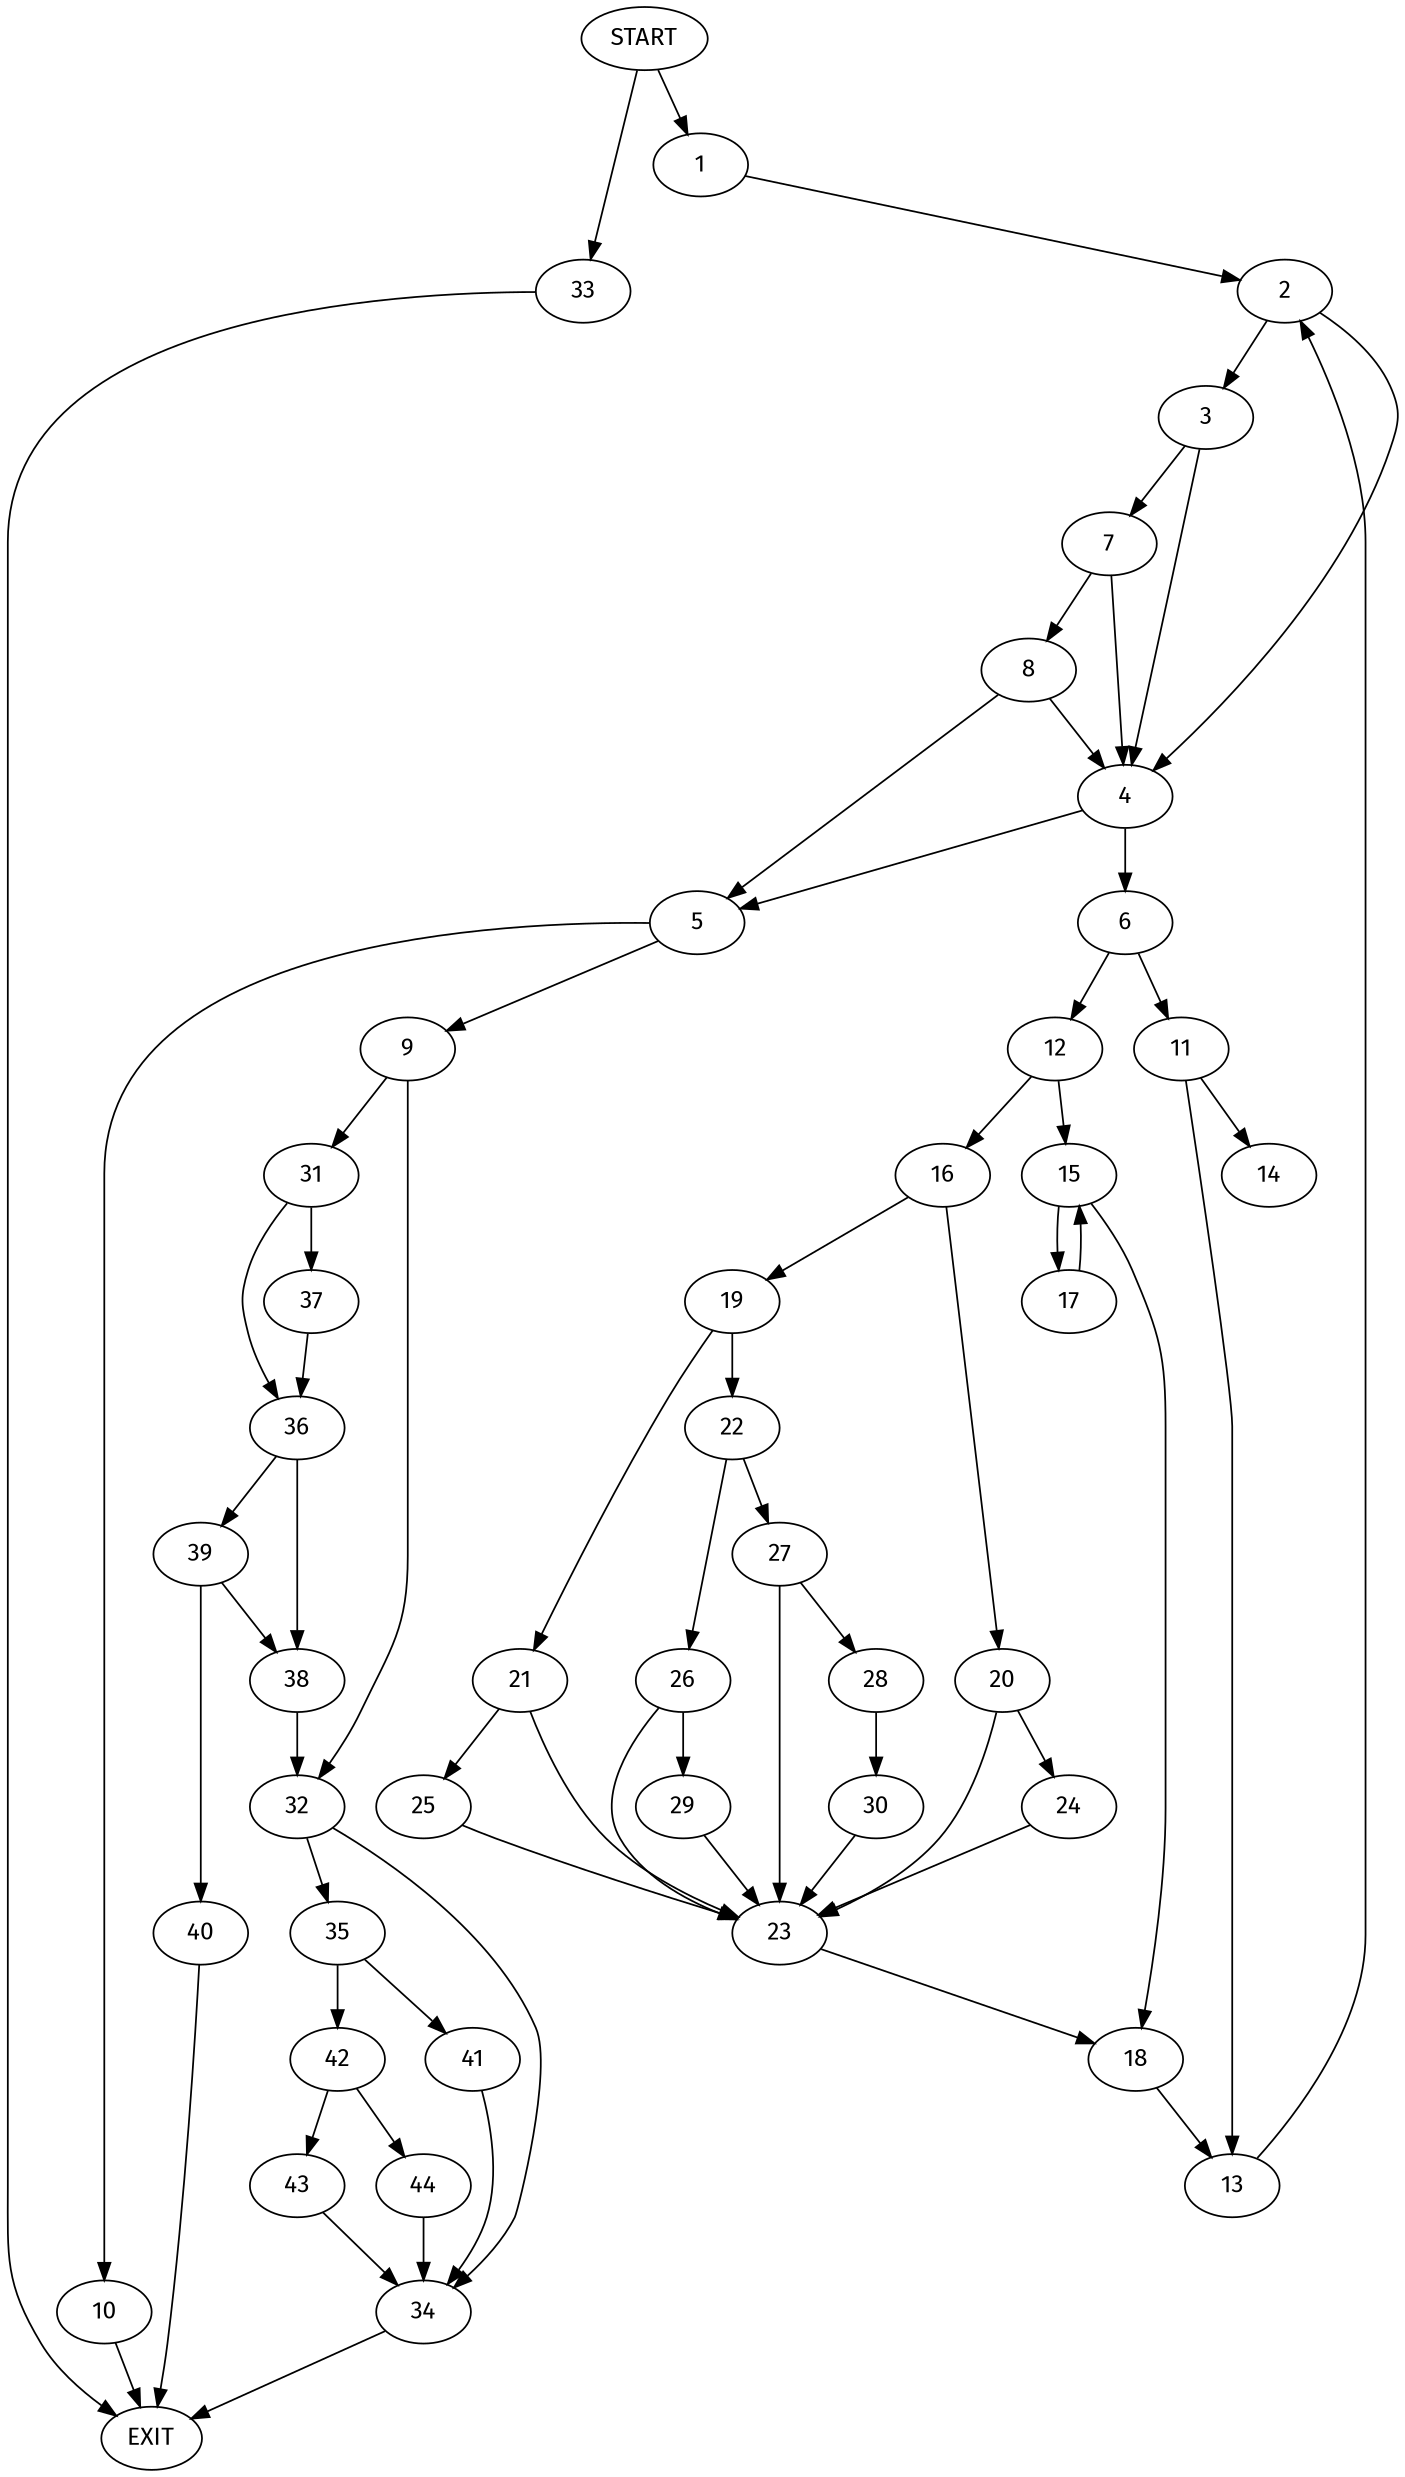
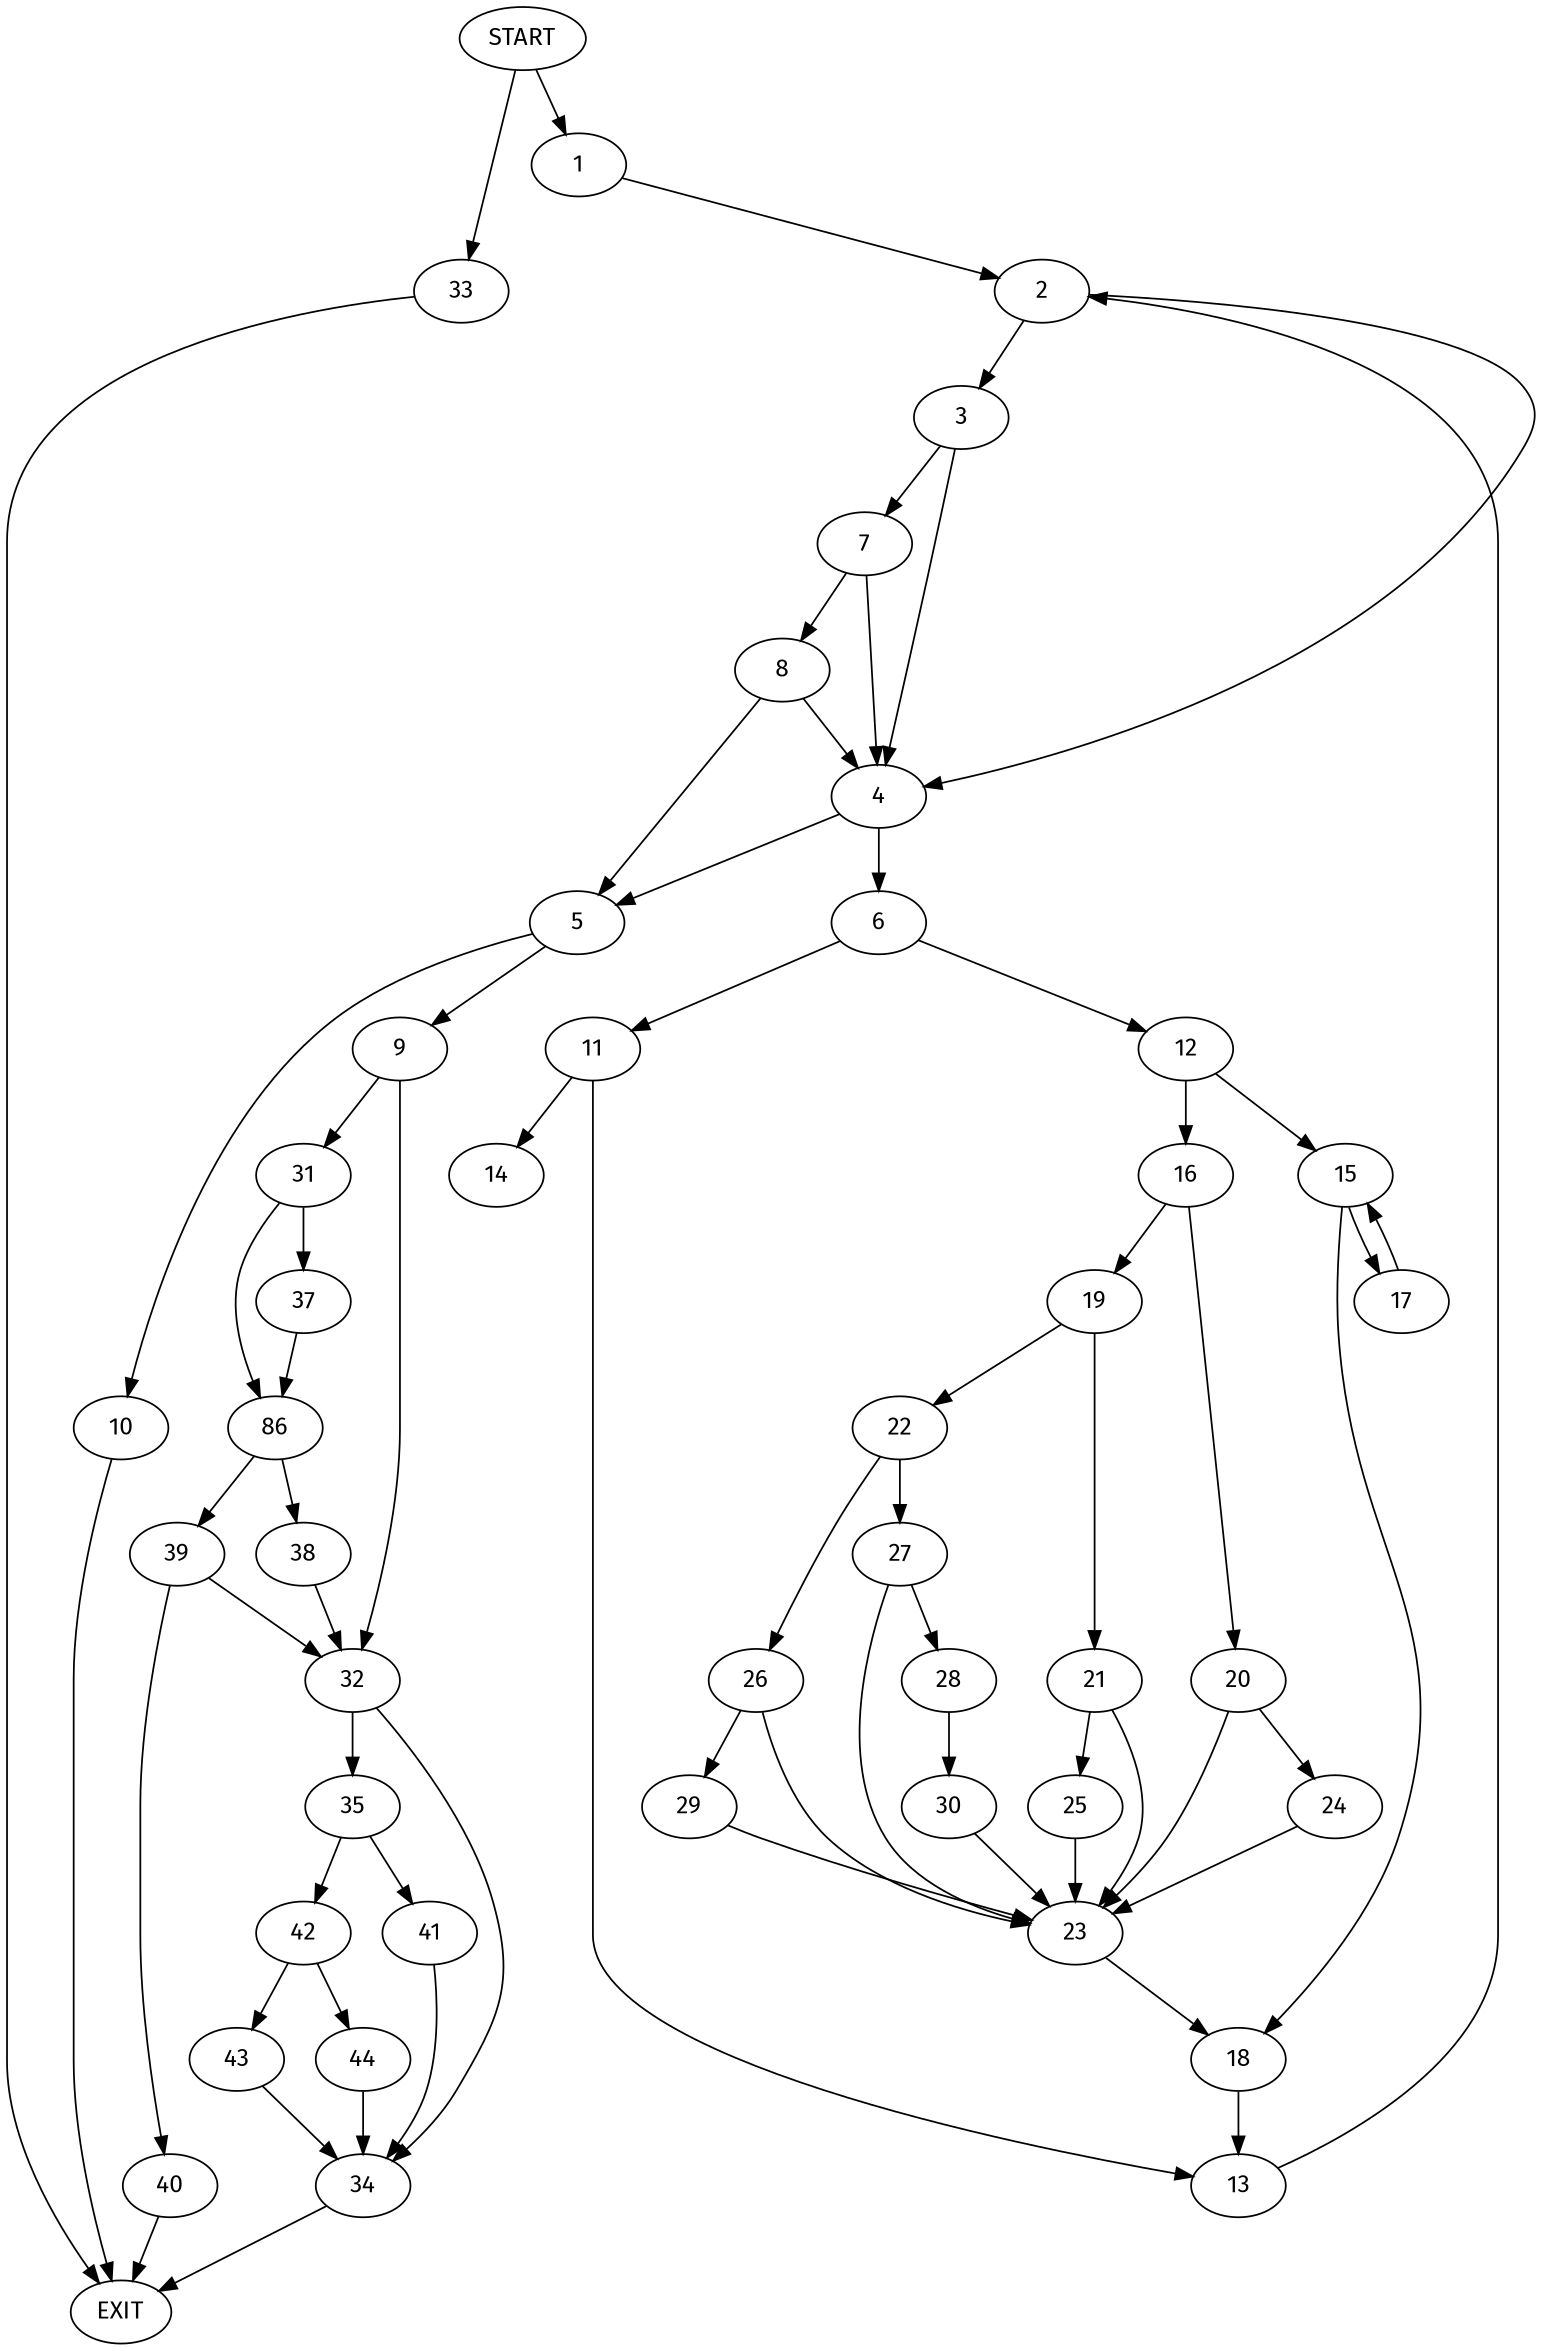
(297, 1428) -> (275, 1428)
(244, 1610) -> (257, 1612)
